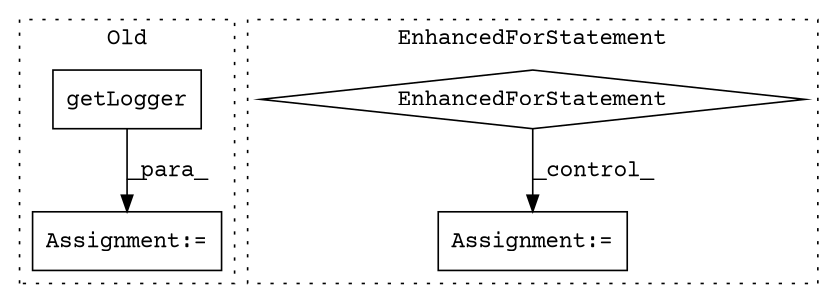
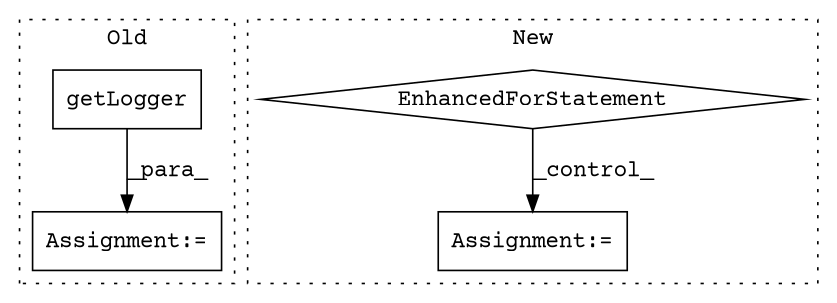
(533, 38) -> (533, 38)
